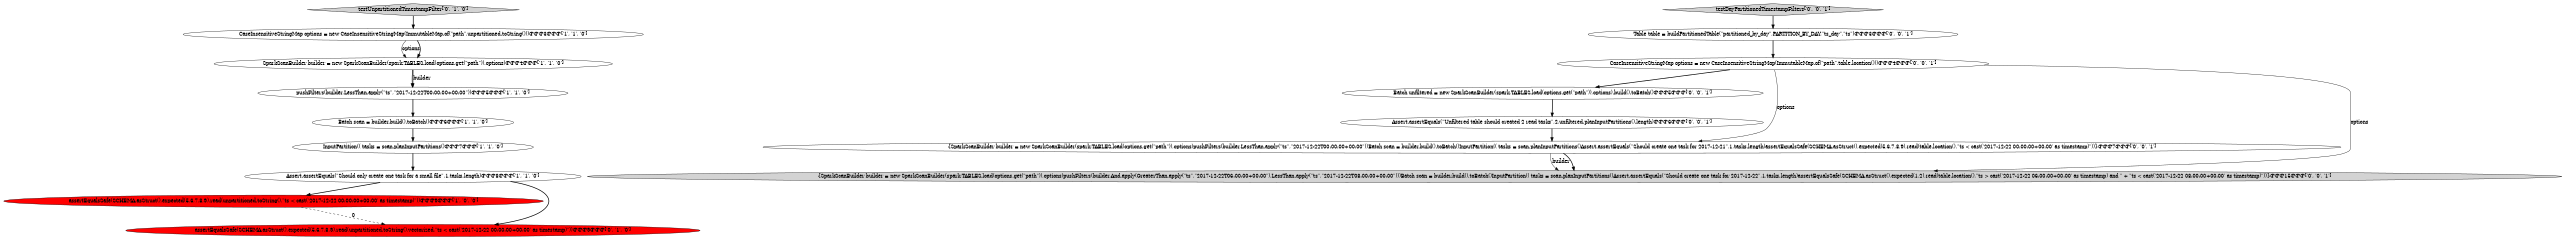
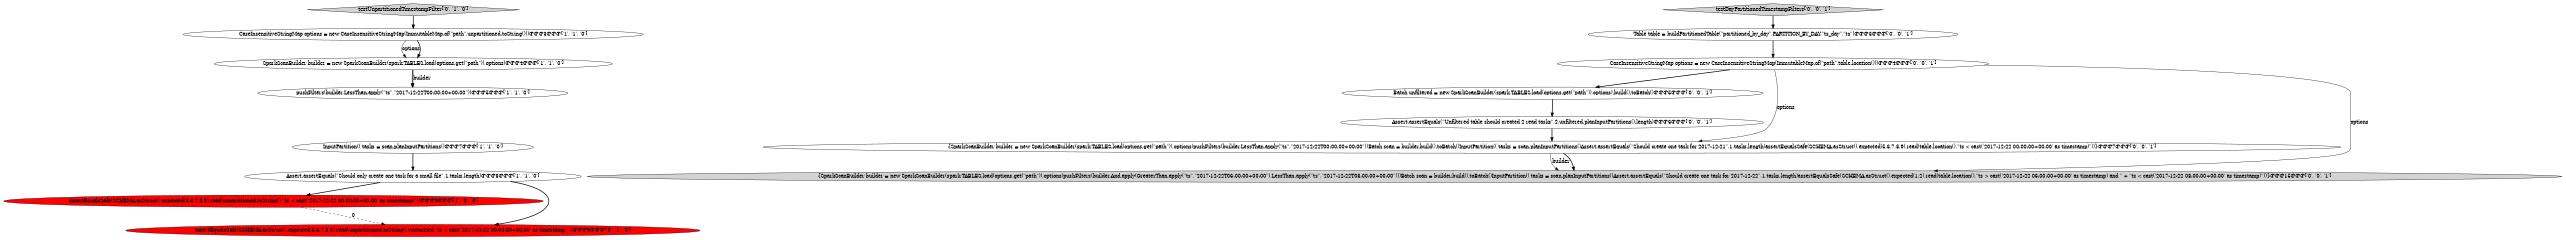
(413, 123) -> none
